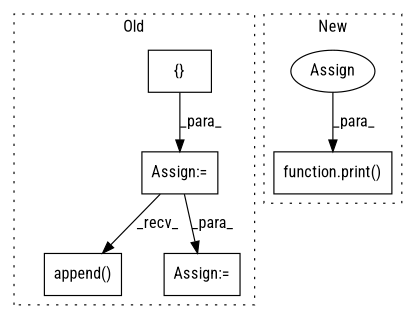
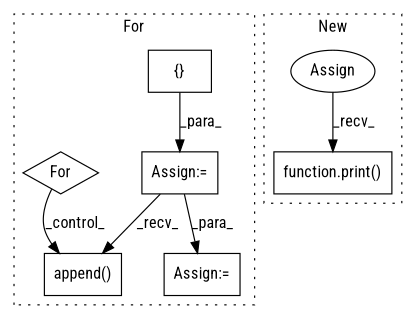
(134, 27) -> (134, 27)
(355, 122) -> (355, 122)
none -> (61, 173)
